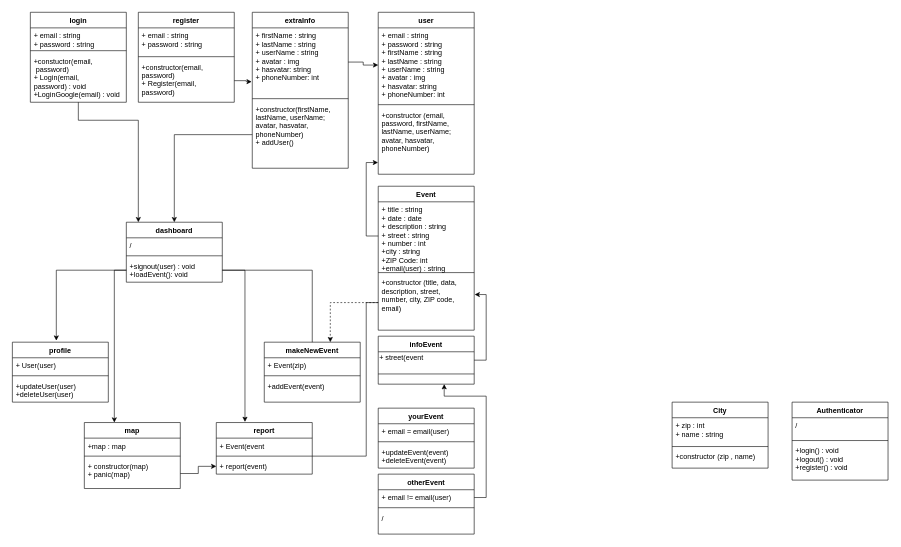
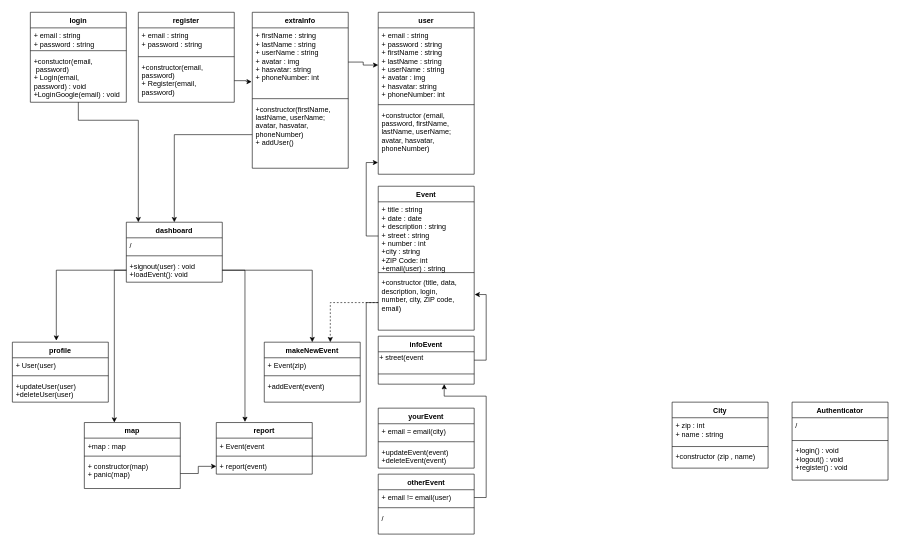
(428, 283) -> (428, 283)
(312, 338) -> (312, 336)
(417, 432) -> (416, 432)
